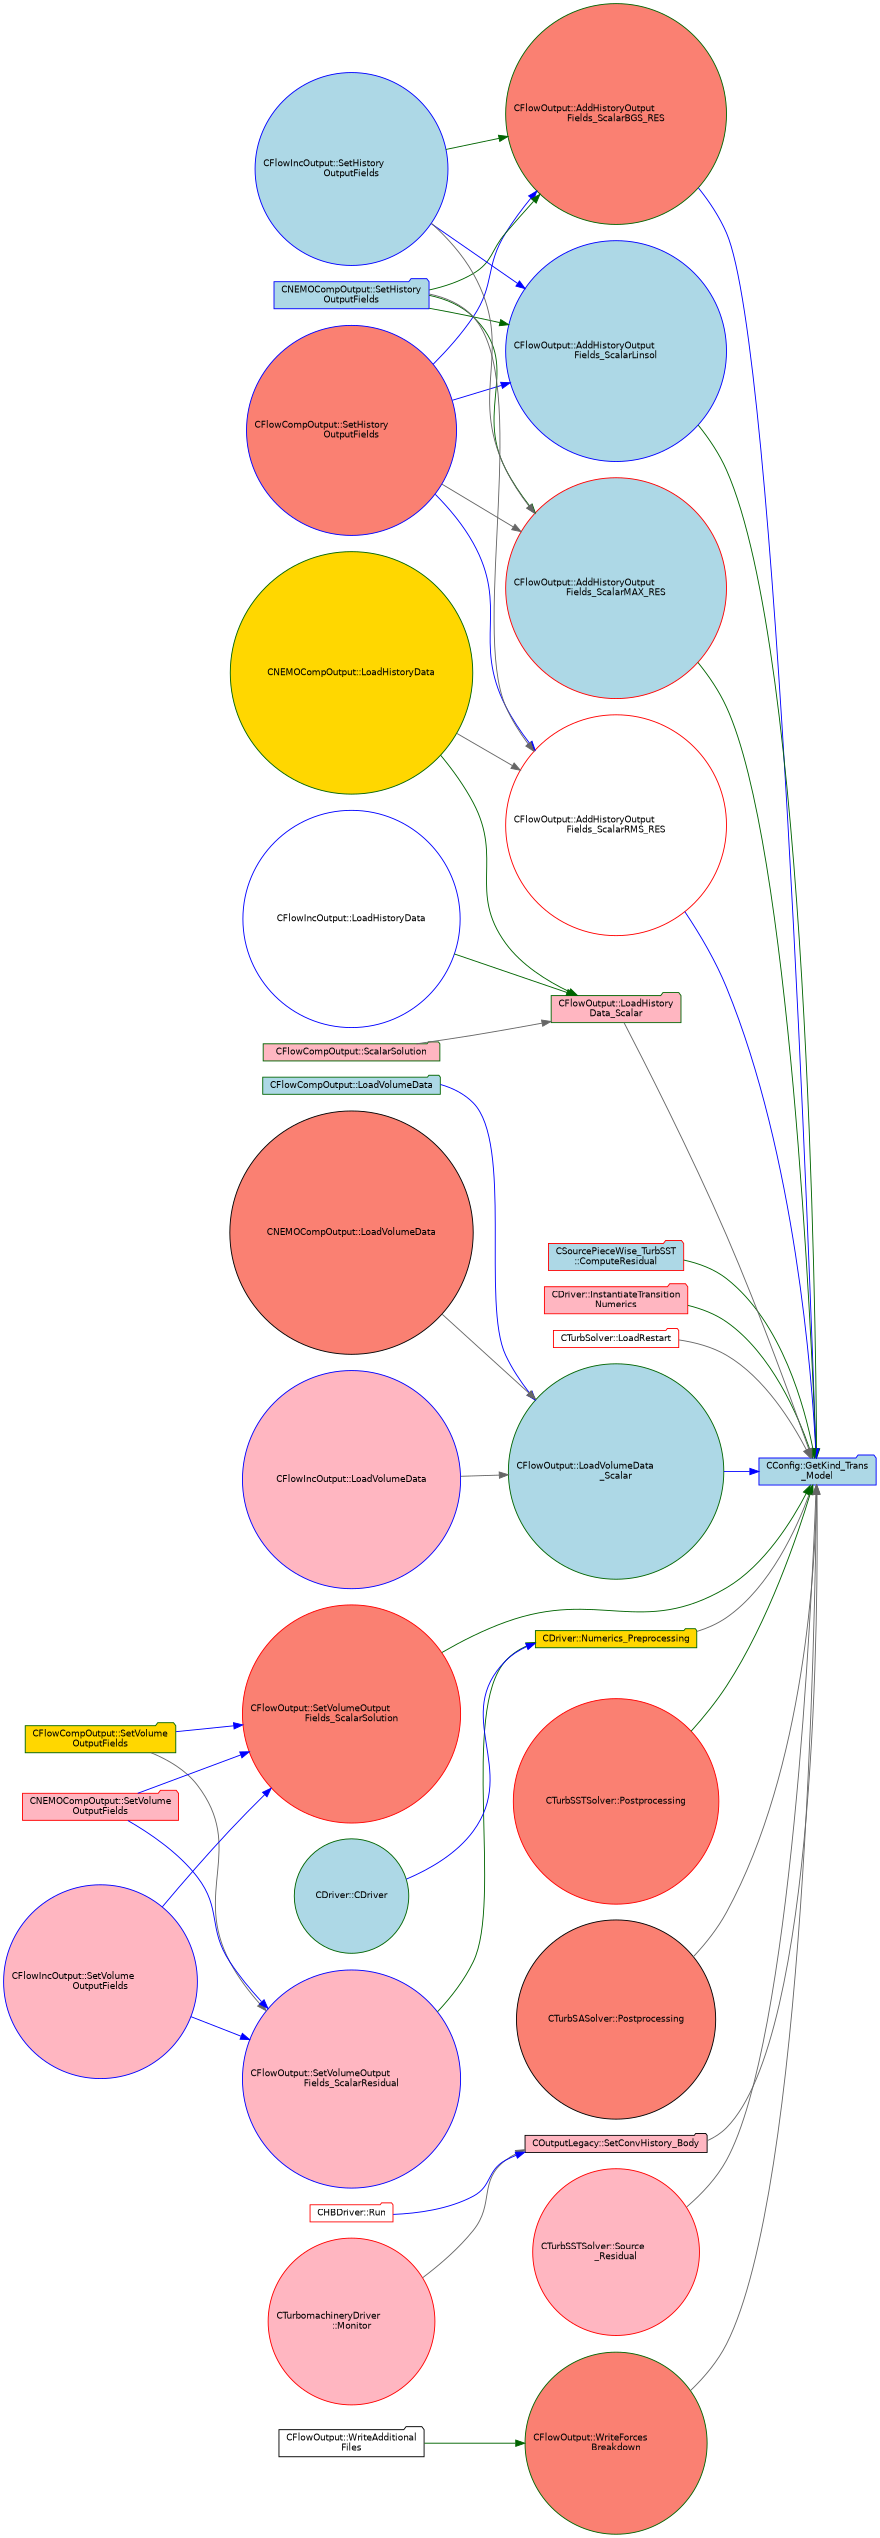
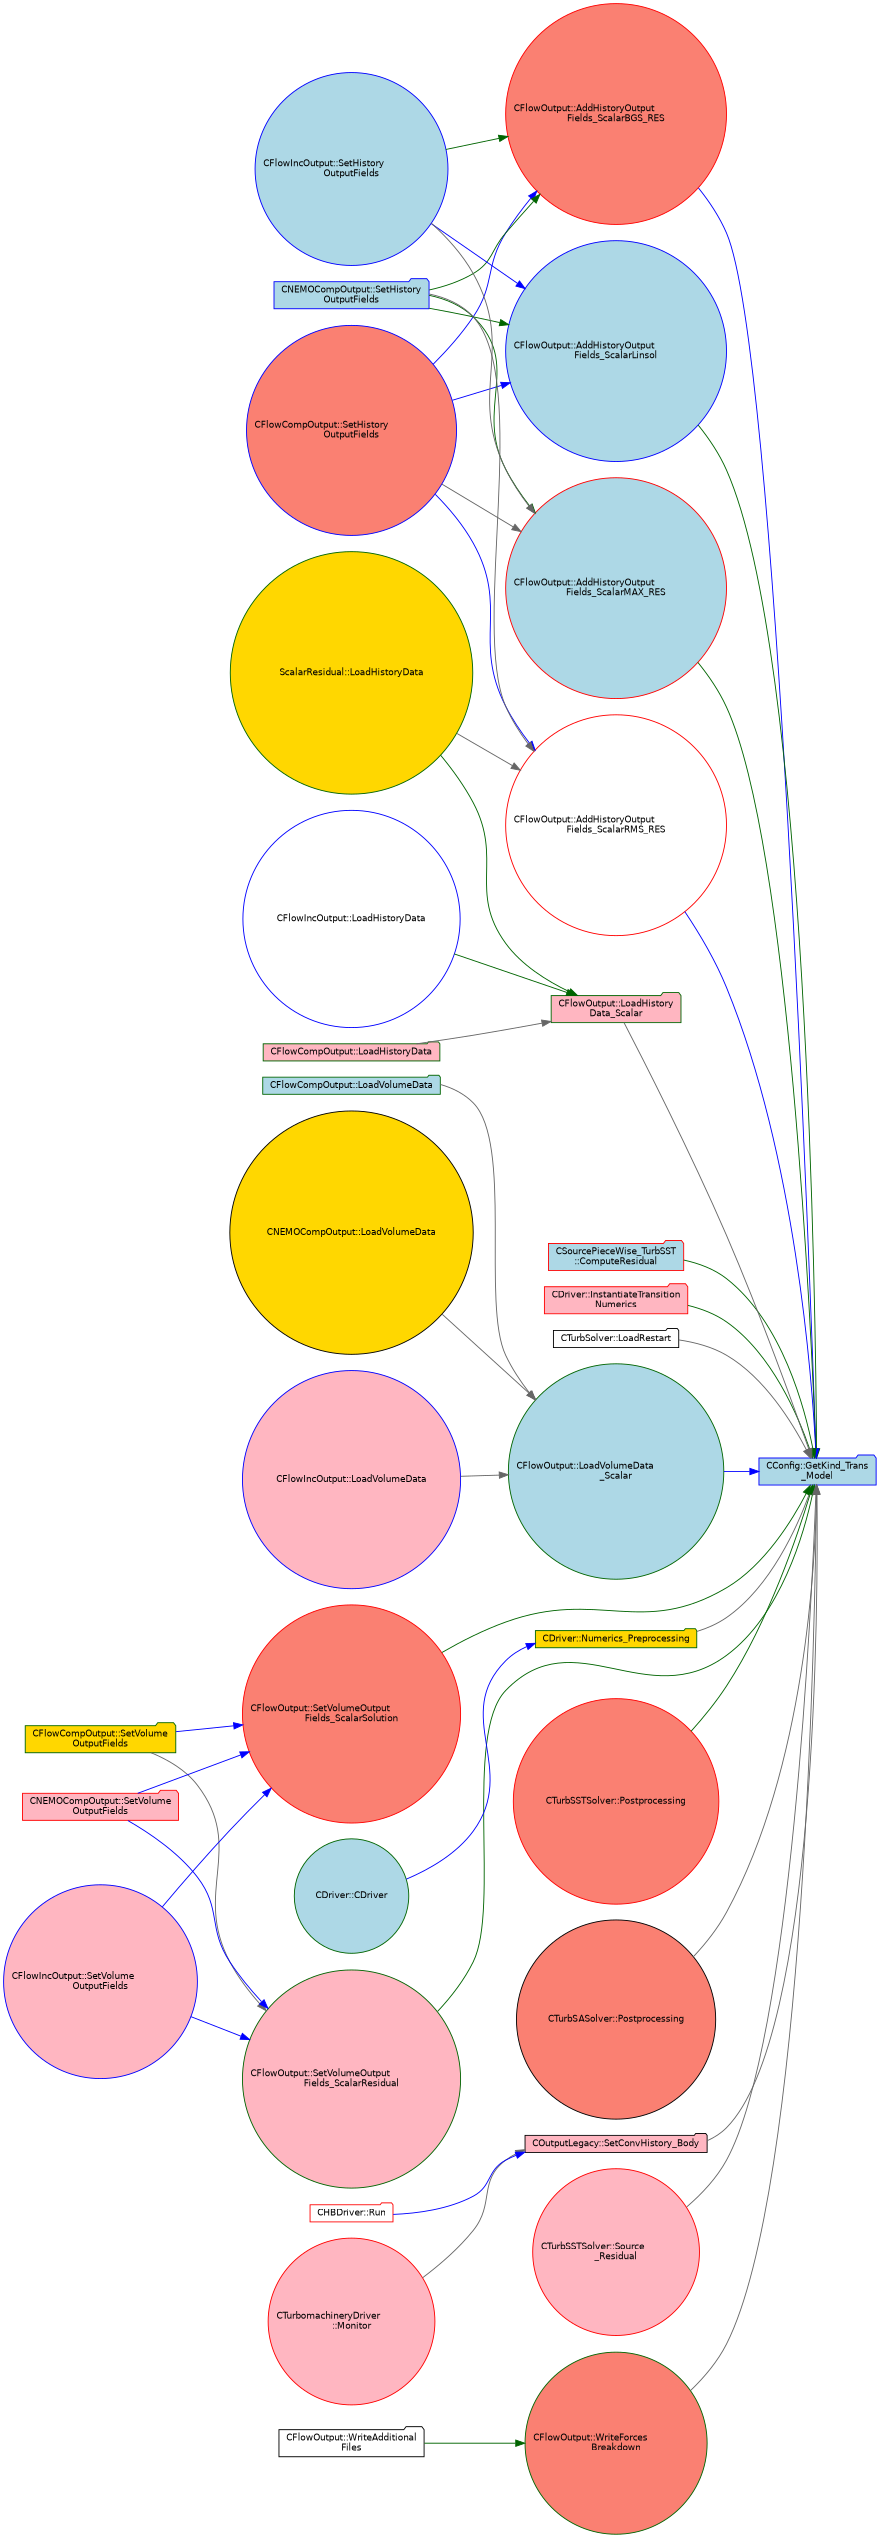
(616, 114) -> (616, 114)
(352, 673) -> (352, 673)
(352, 1052) -> (352, 1052)
(495, 1231) -> (495, 1231)
(352, 1233) -> (352, 1233)
(616, 1339) -> (616, 1339)
(484, 1828) -> (540, 1668)
(352, 2079) -> (352, 2079)
